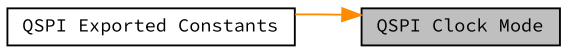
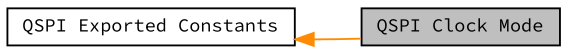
(318, 14) -> (337, 39)
